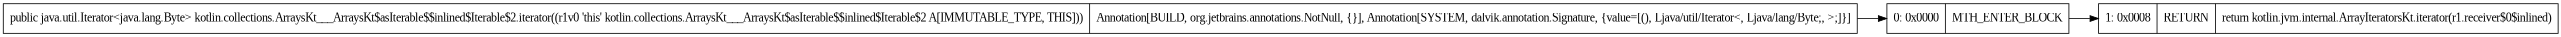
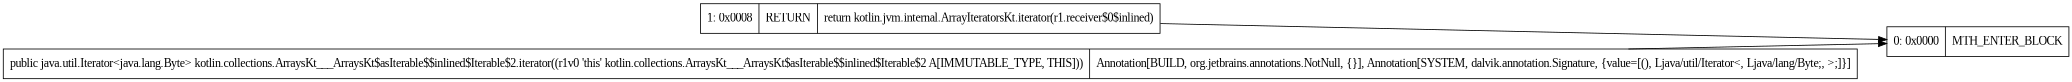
(2079, 19) -> (1519, 32)
